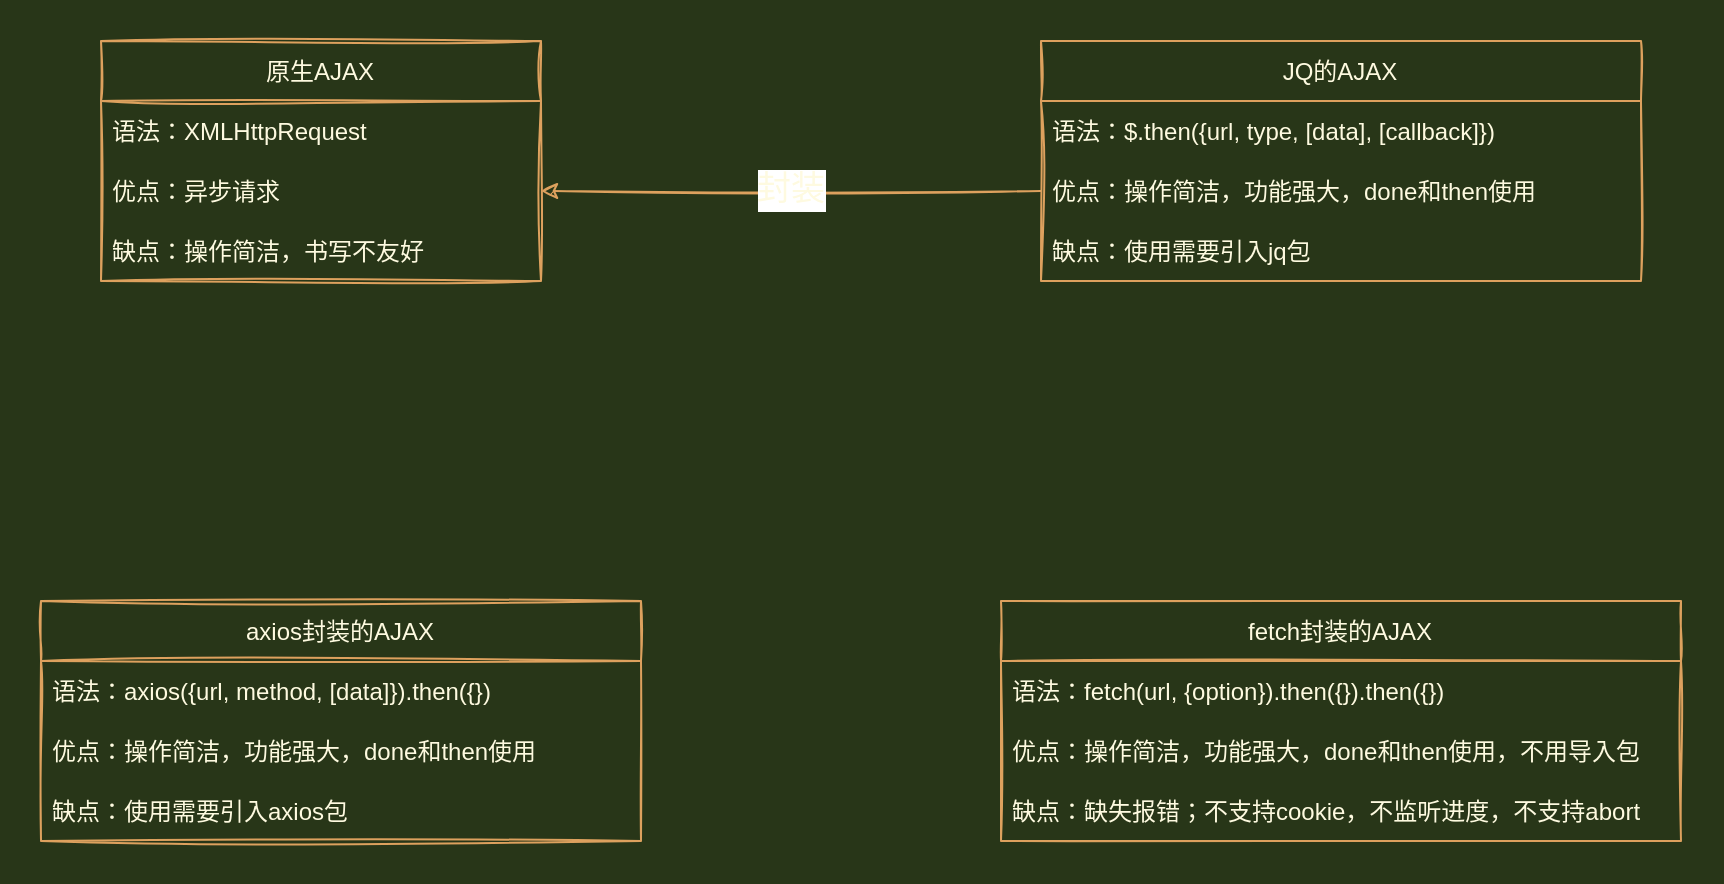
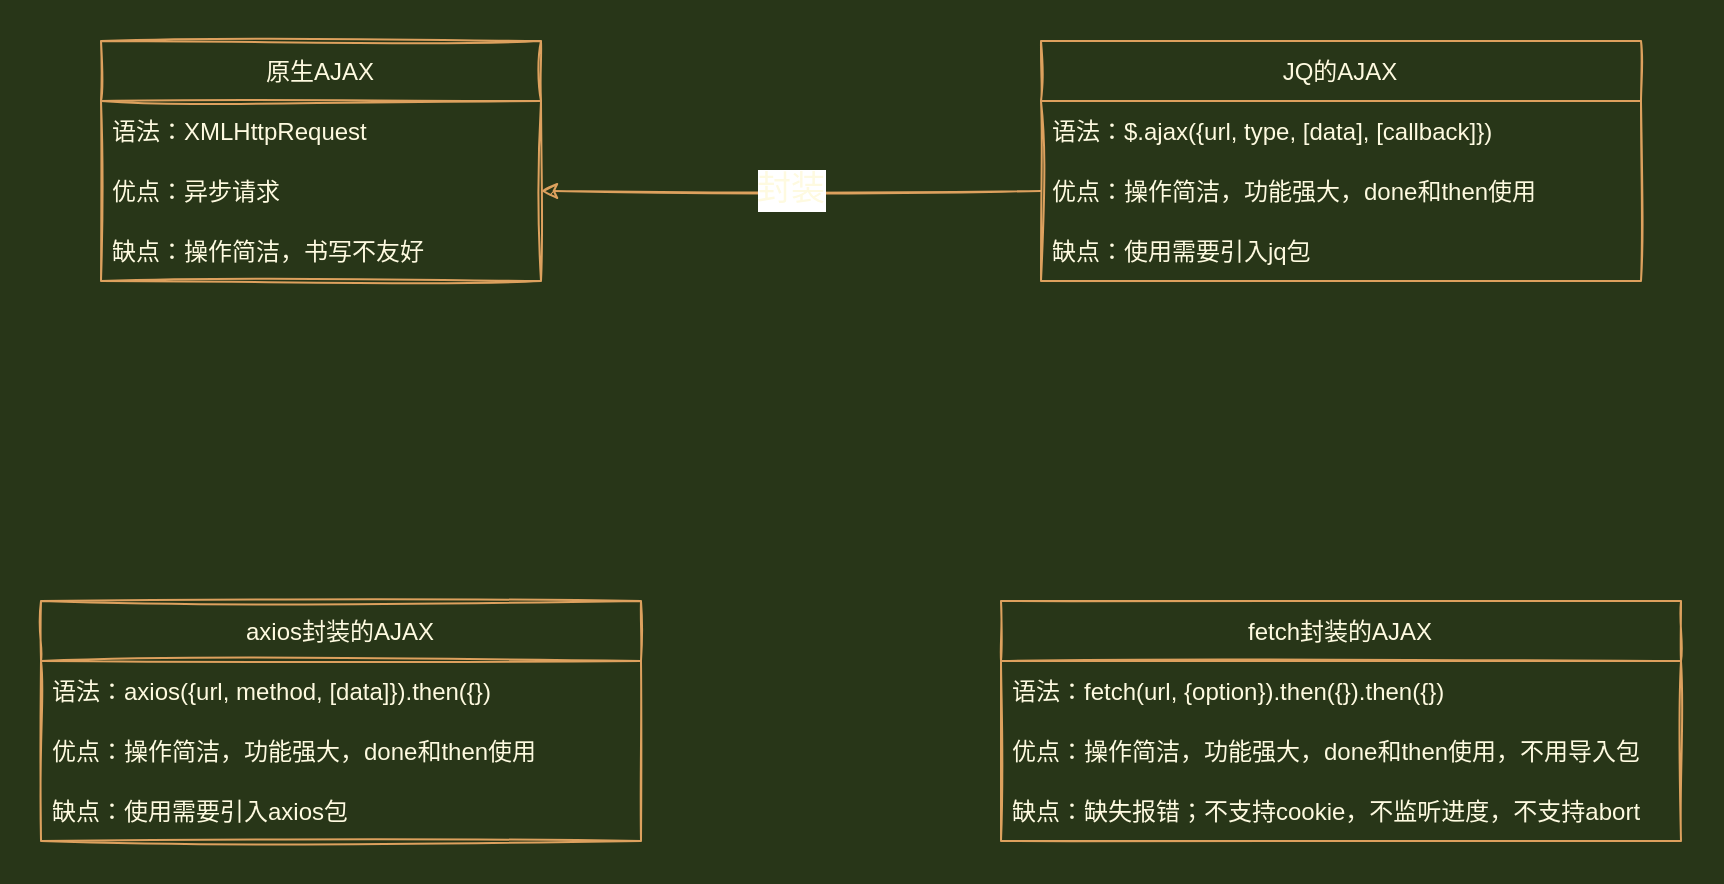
(1319, 132) -> (1319, 132)
